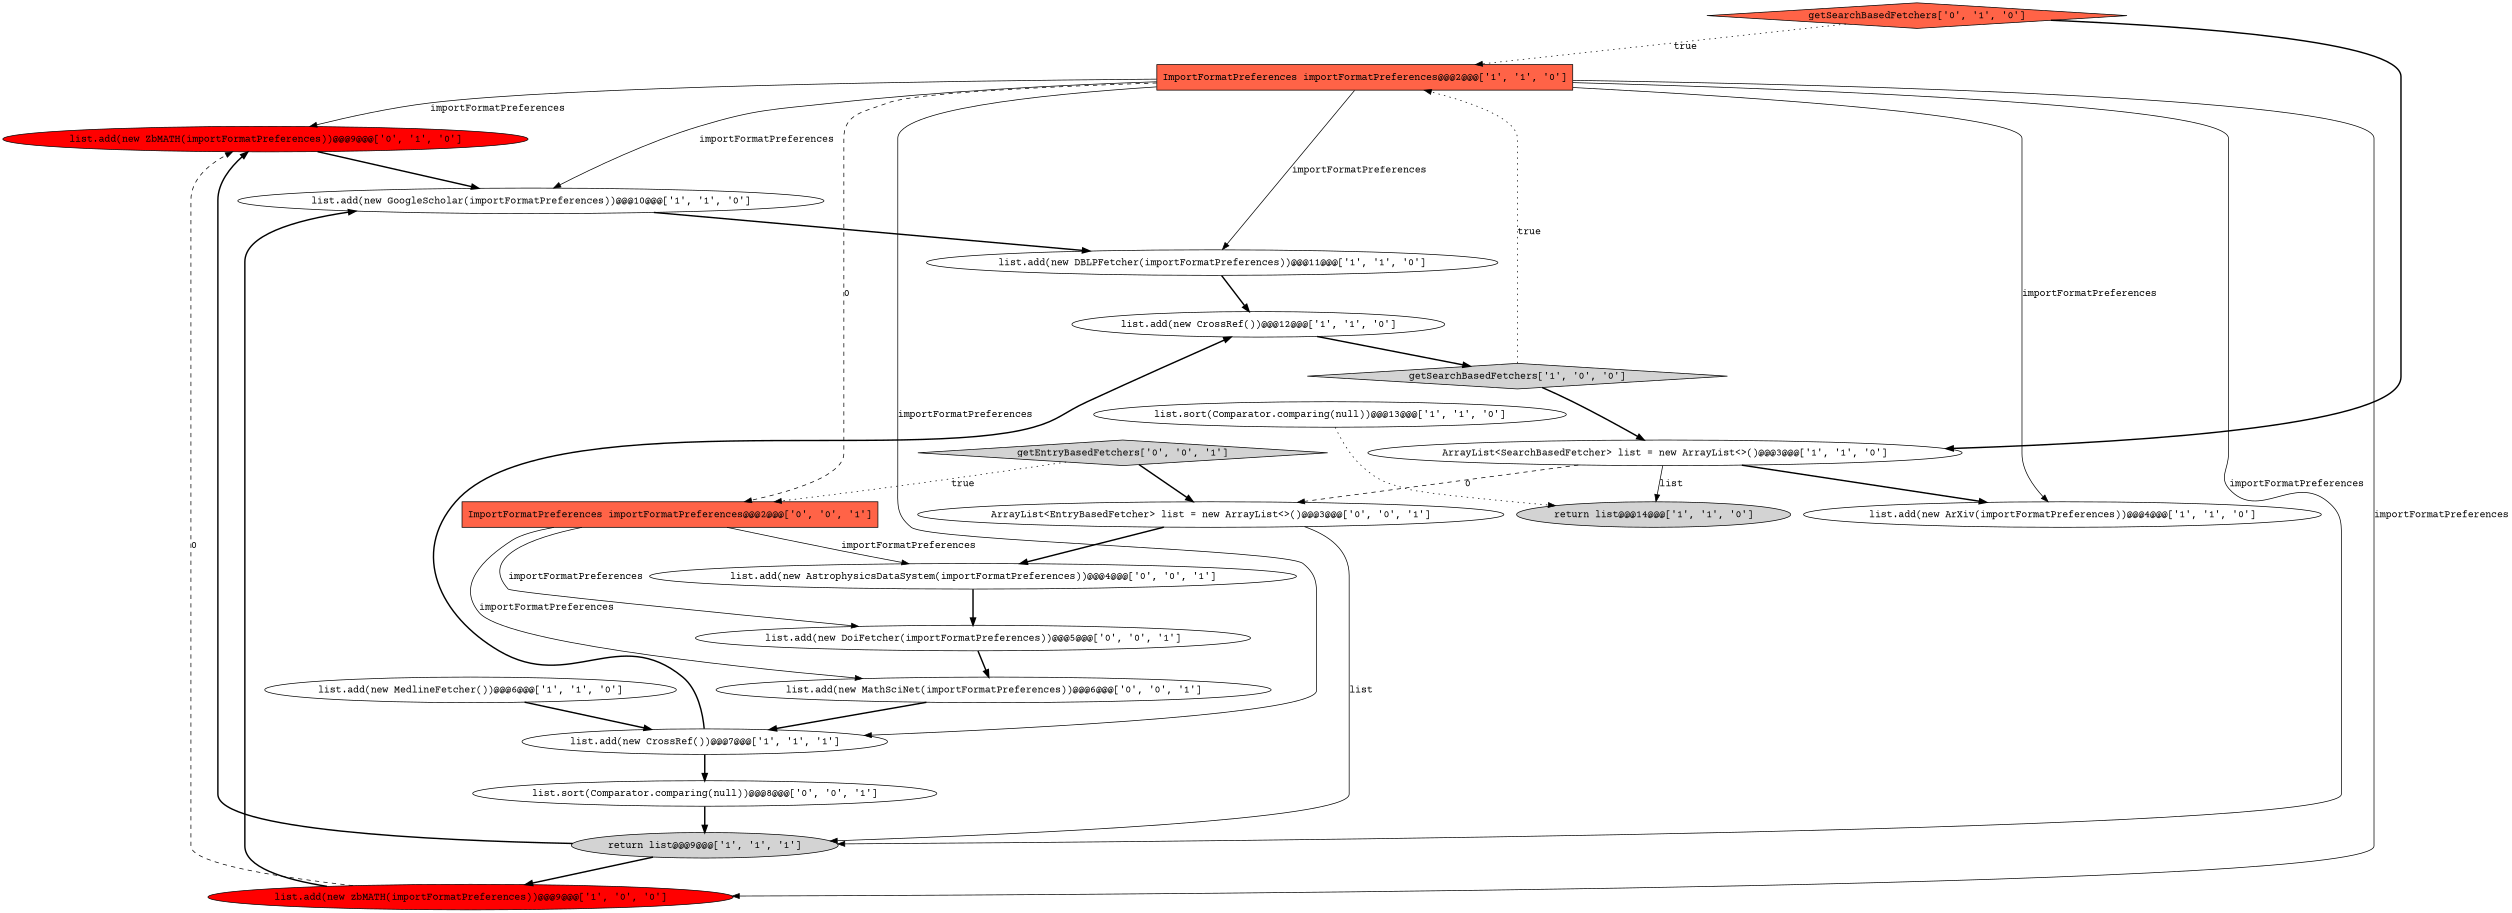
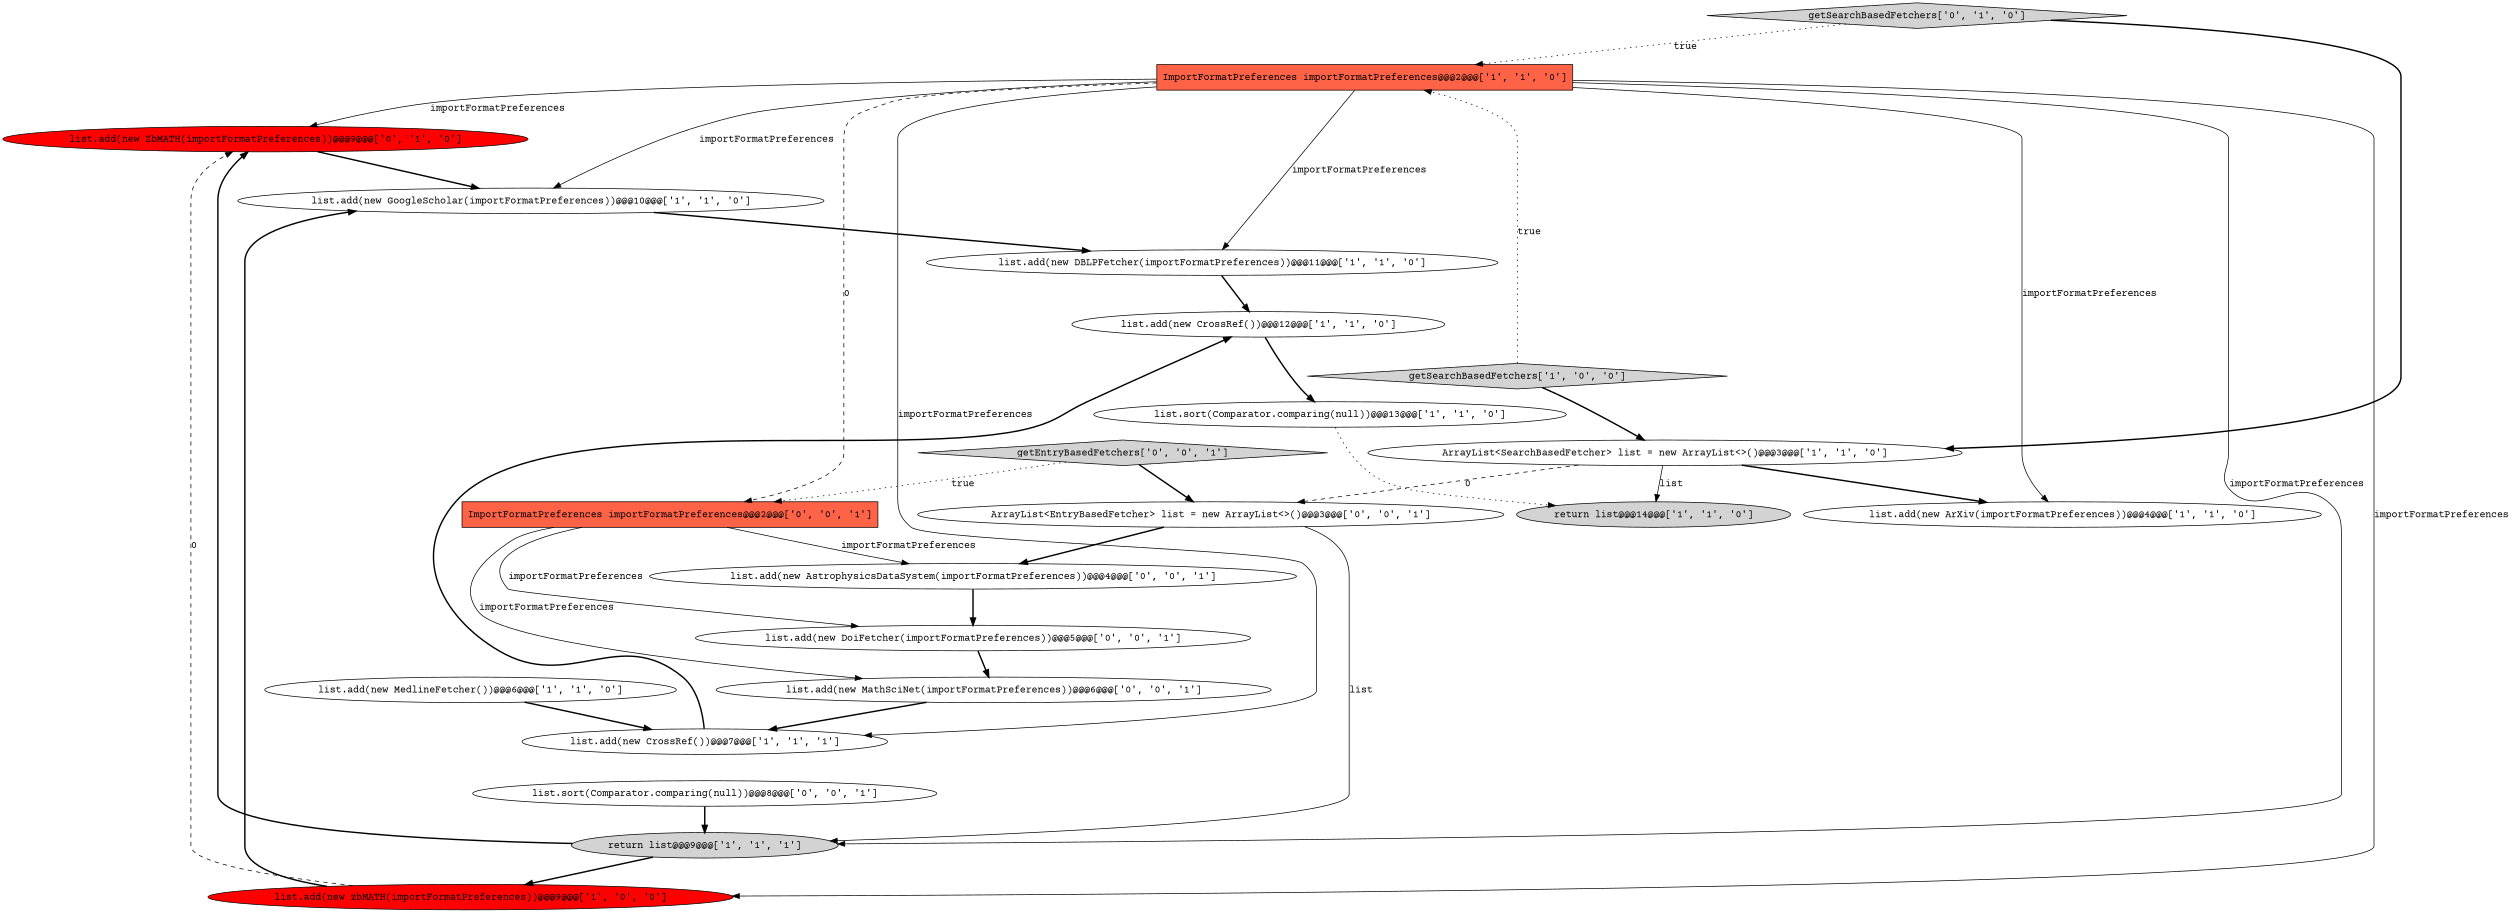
(1917, 16) -> (1917, 16)
(1390, 351) -> (1285, 369)
(705, 764) -> none
